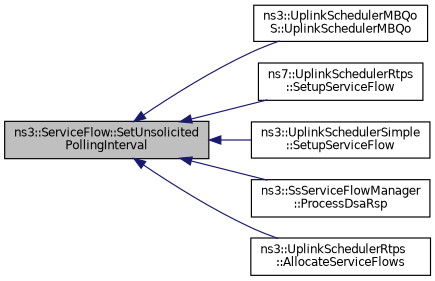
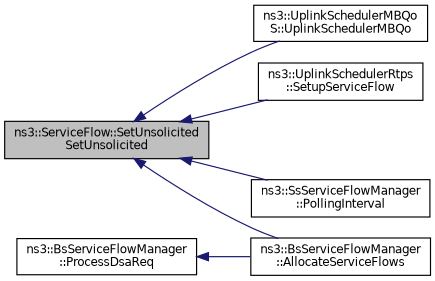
(341, 82) -> (341, 82)
(107, 140) -> (107, 140)
(341, 140) -> none
(341, 198) -> (341, 198)
none -> (107, 257)
(341, 257) -> (341, 257)
